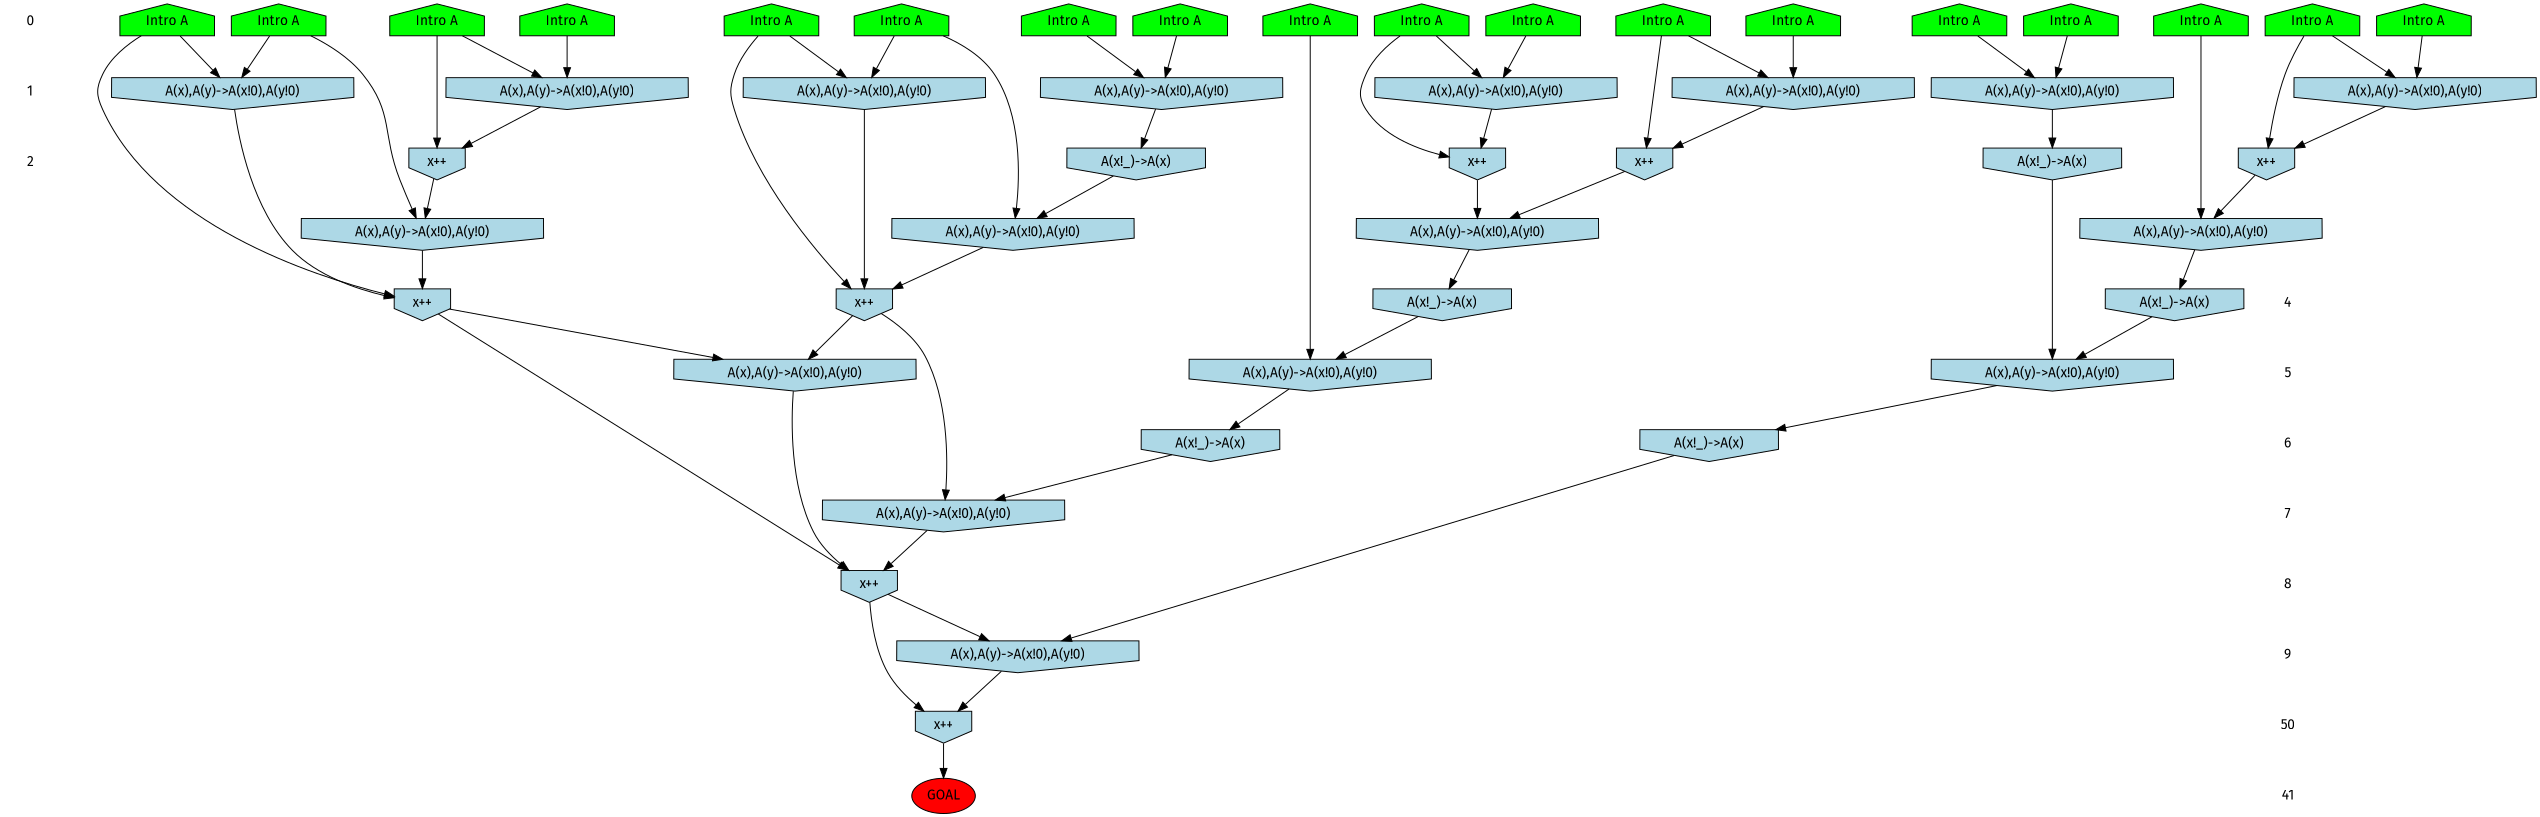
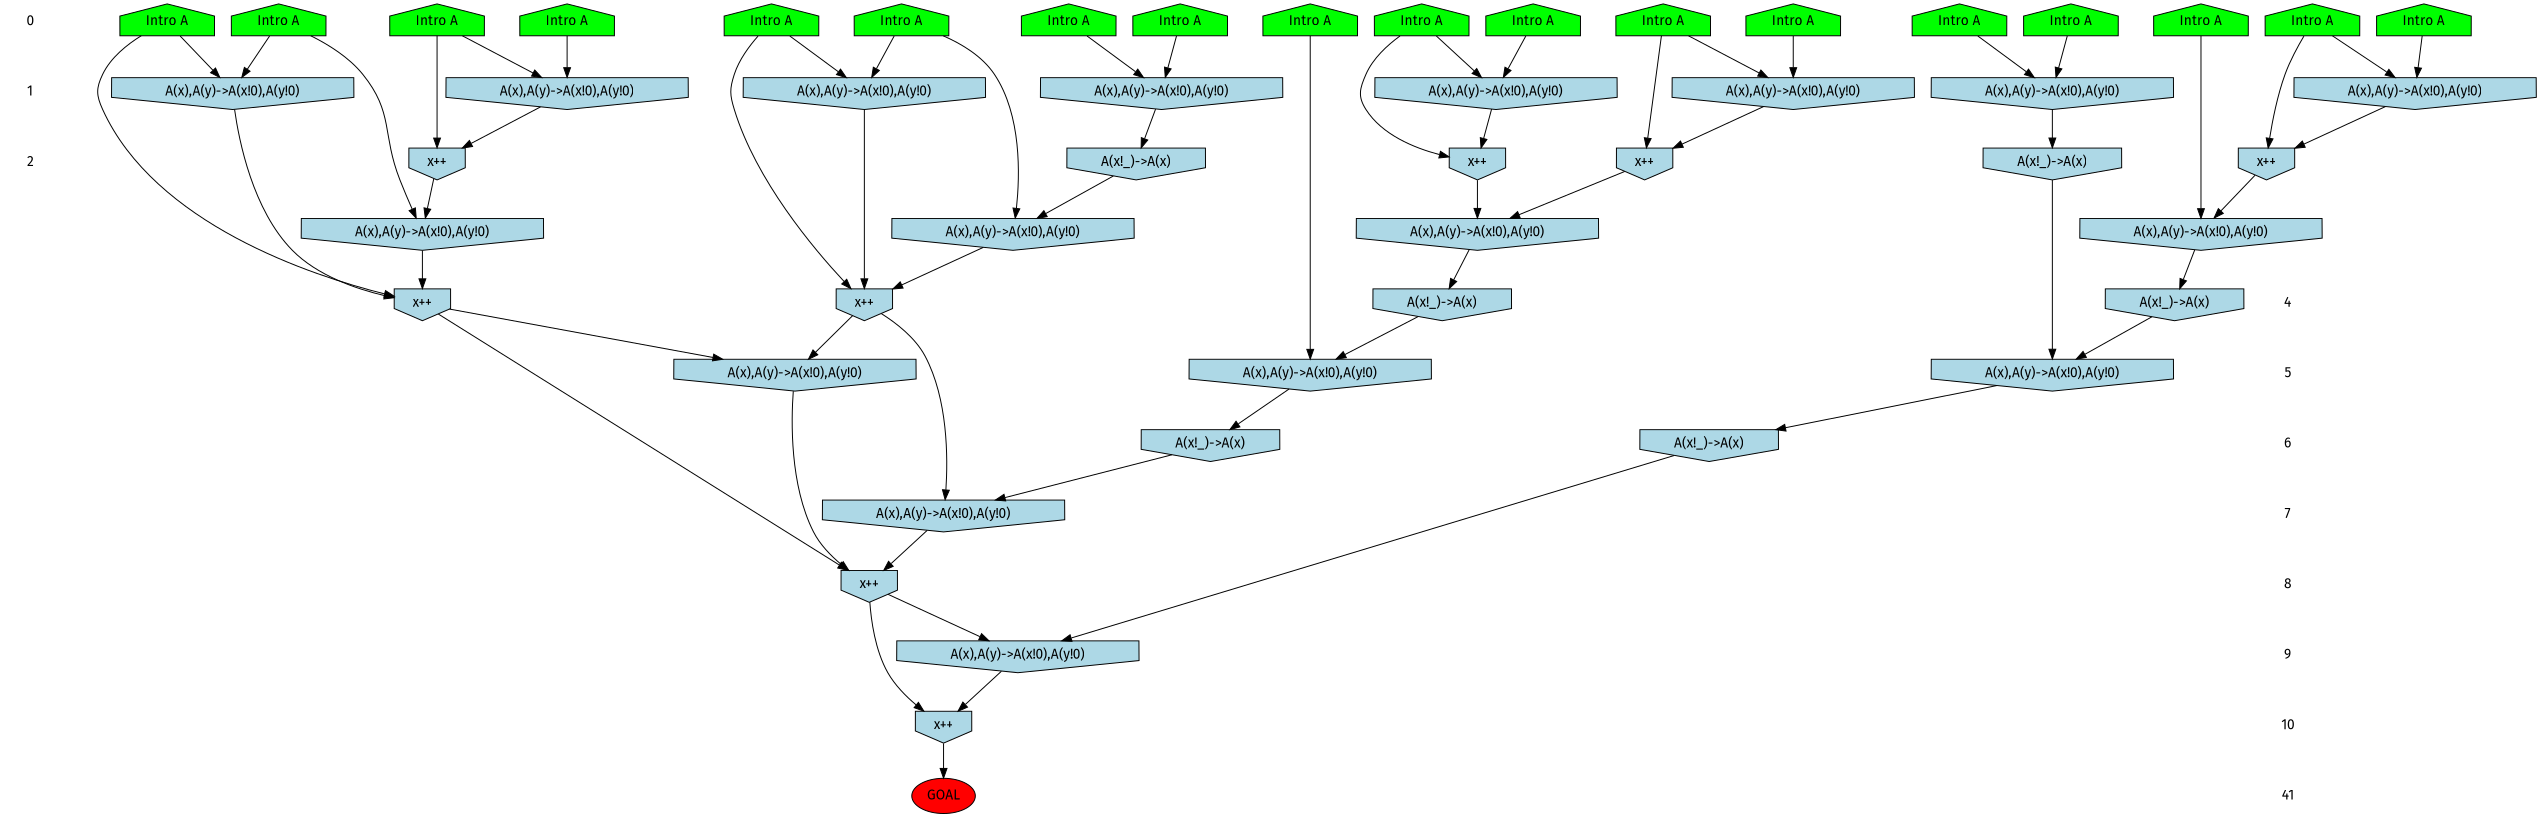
(2288, 726) -> (2288, 726)
